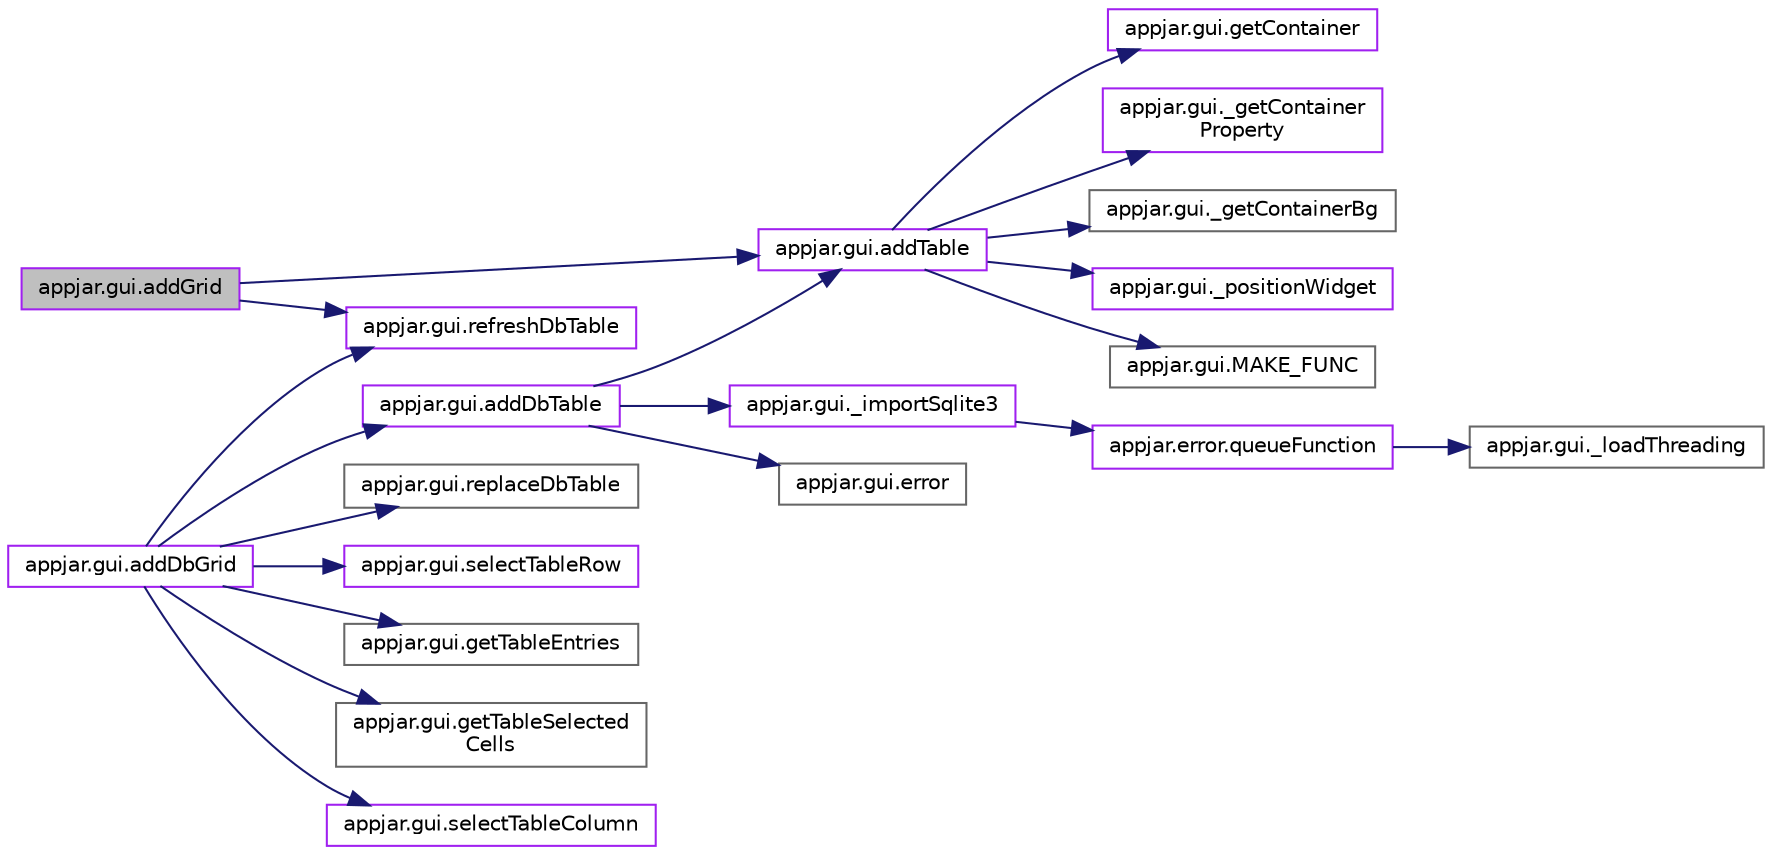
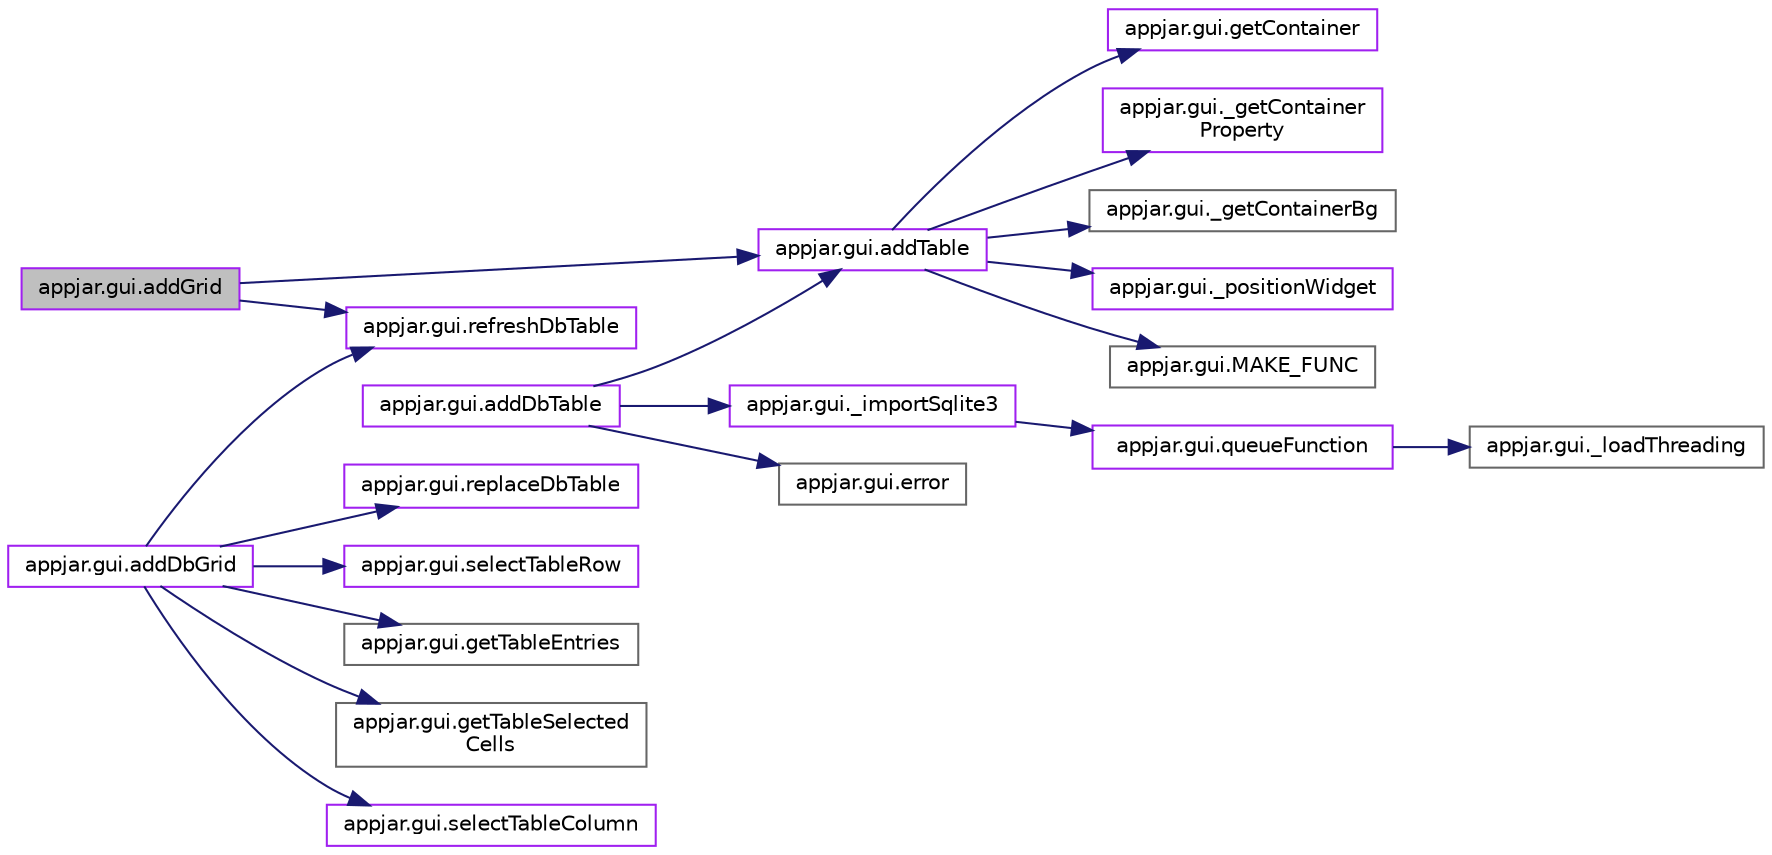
(1243, 447) -> (1243, 447)
(257, 481) -> none
(491, 486) -> (491, 486)
